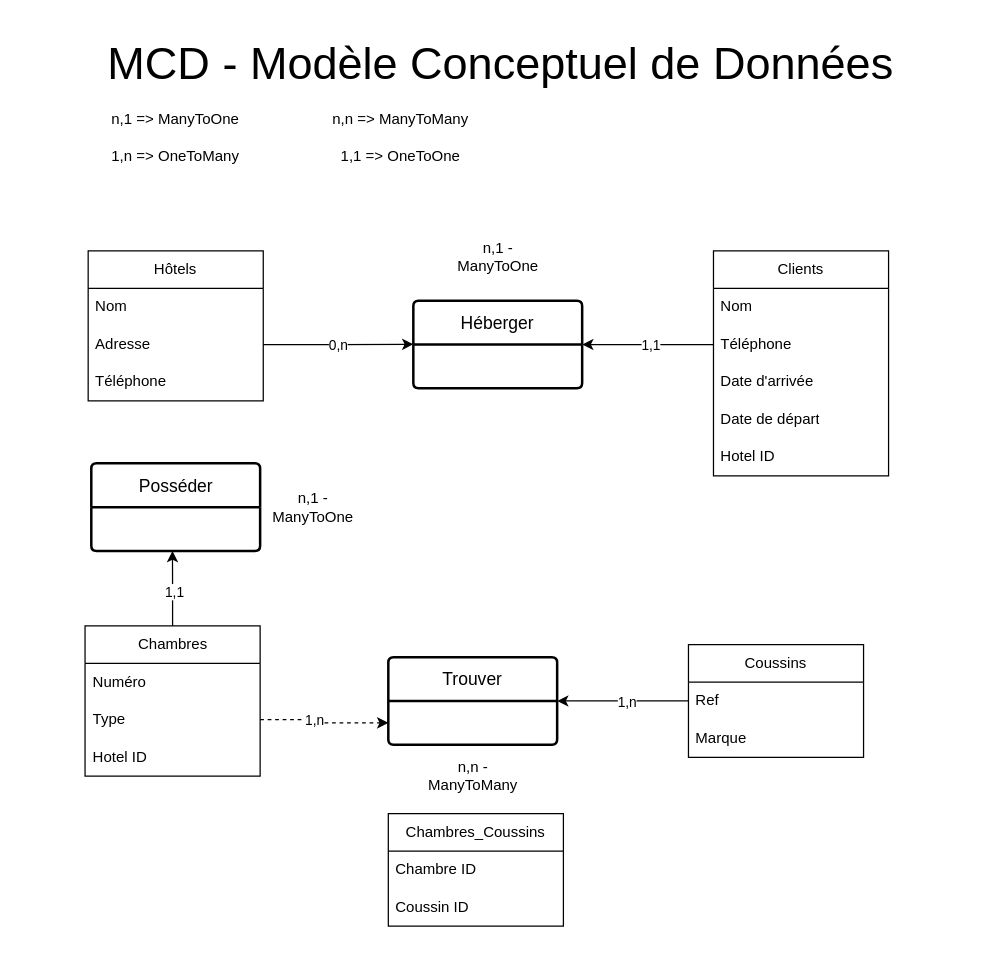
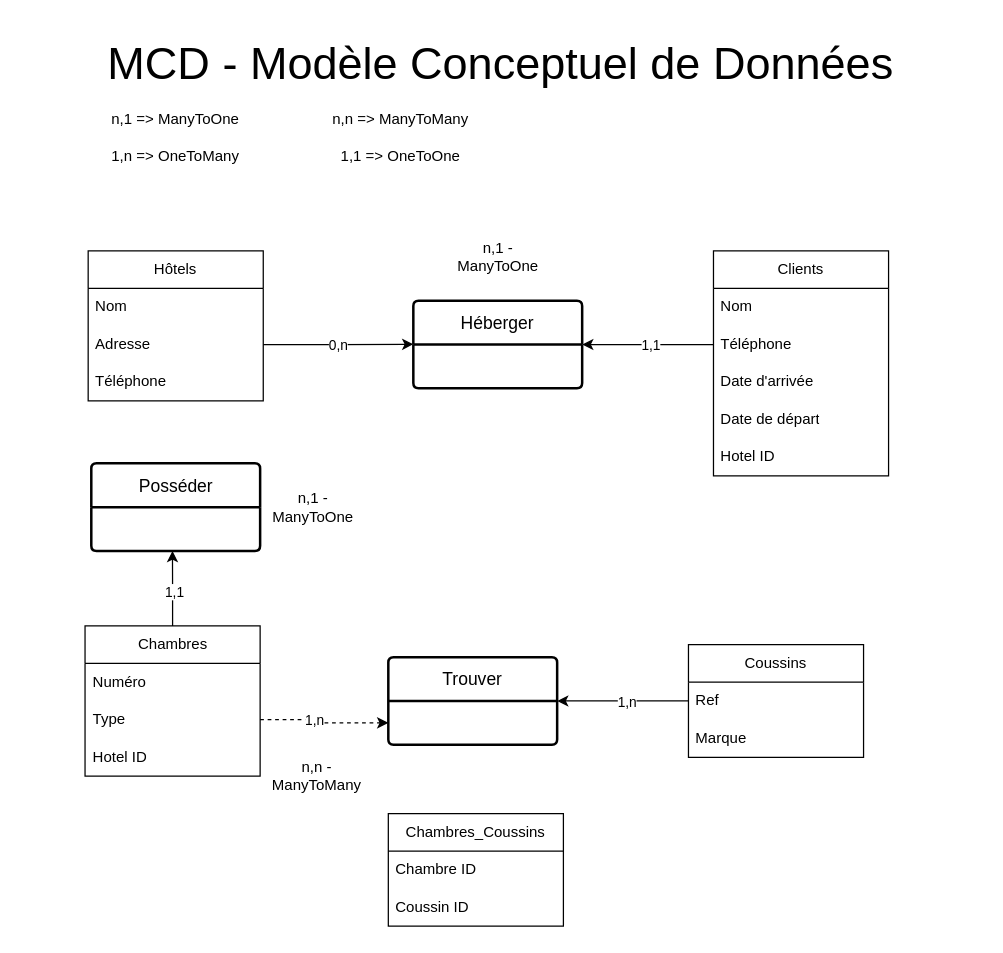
(473, 776) -> (316, 776)
